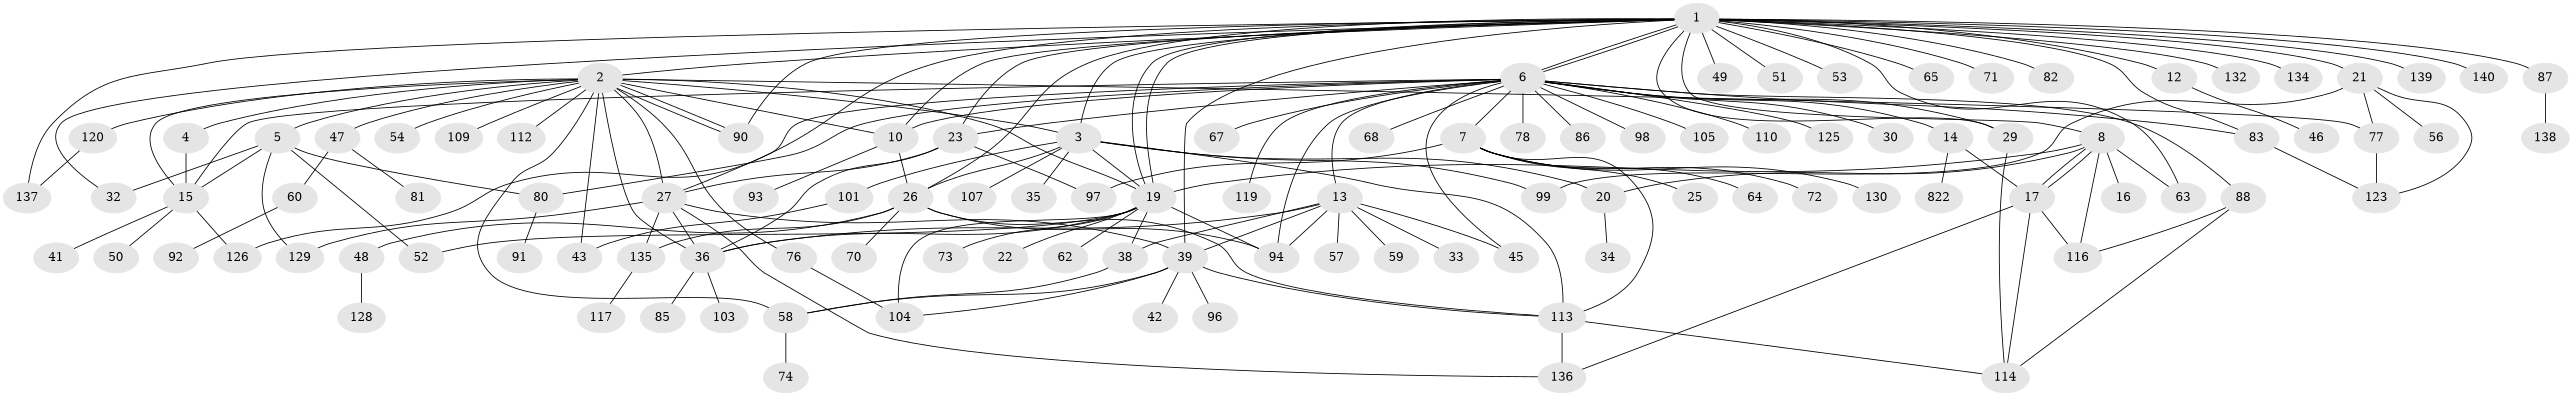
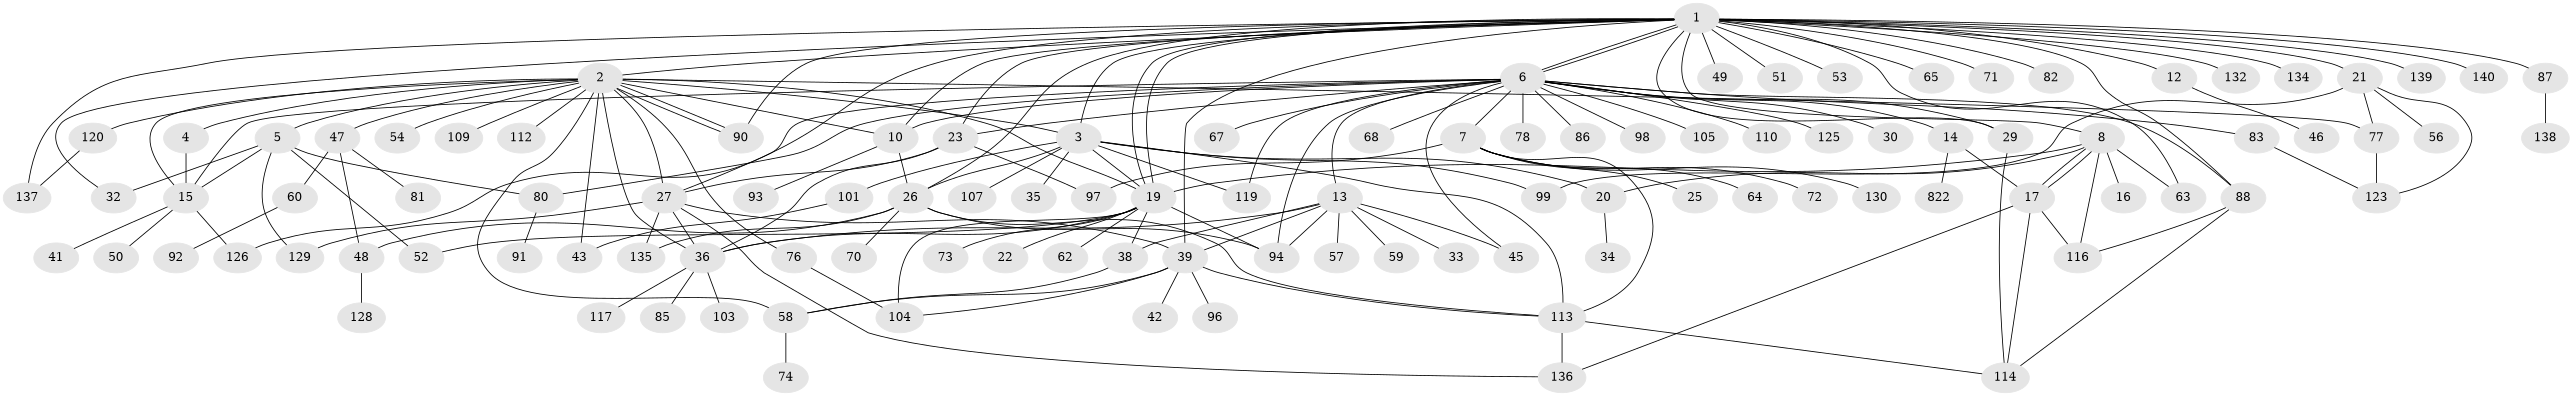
(2095, 59) -> (2026, 47)
none -> (1162, 168)
none -> (348, 189)
(621, 288) -> (652, 288)
